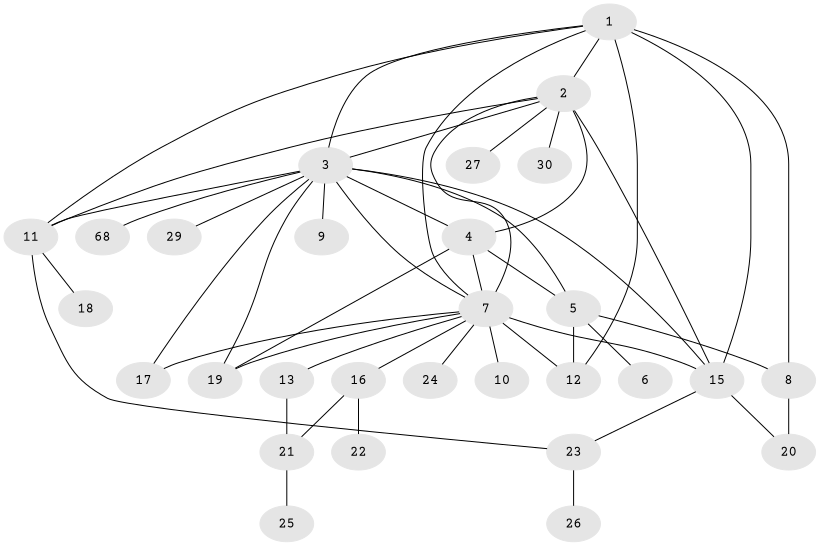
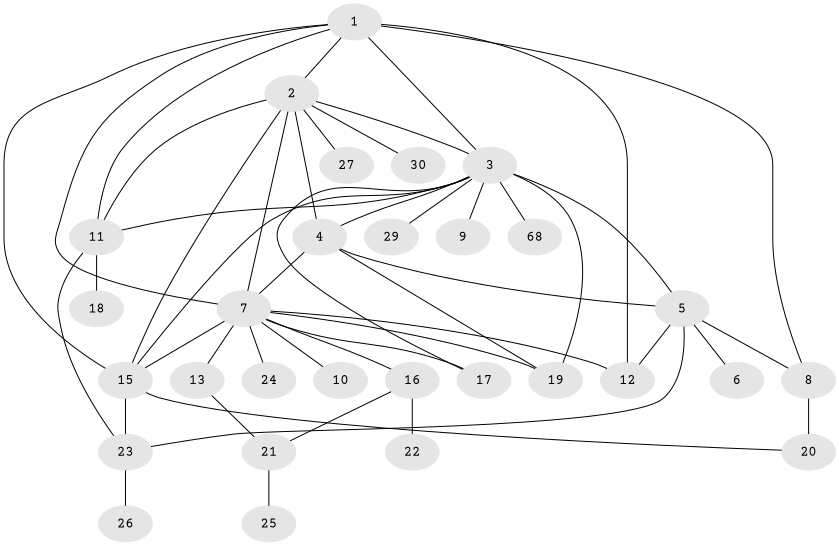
(393, 248) -> none
none -> (447, 426)
